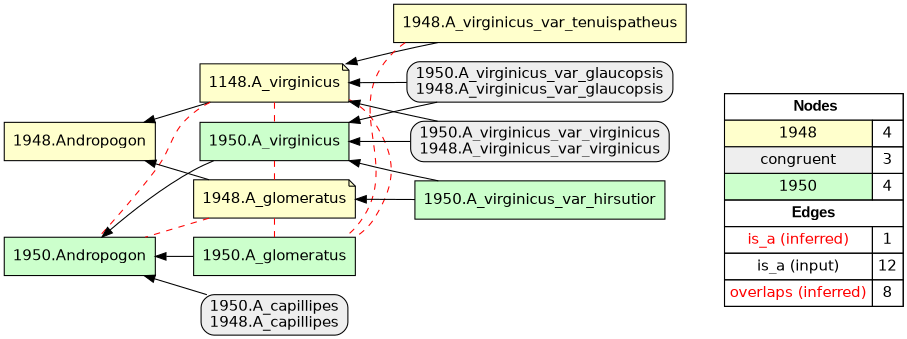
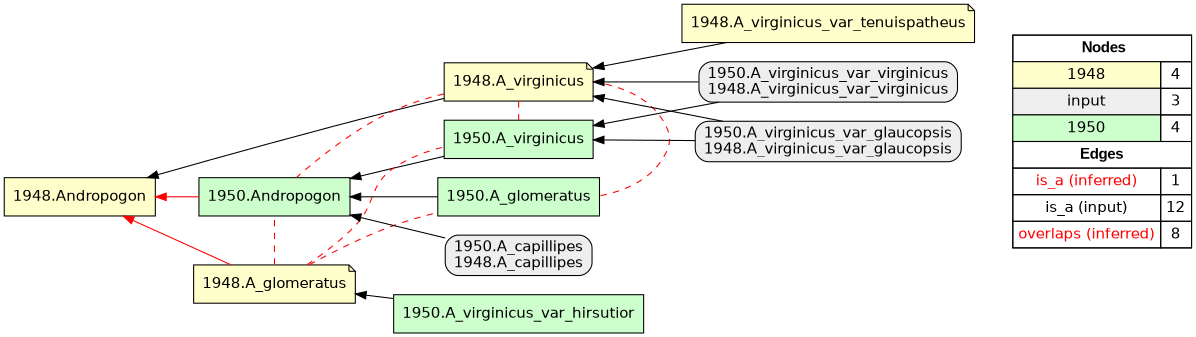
(540, 23) -> (828, 23)
(274, 83) -> (519, 82)
(372, 133) -> none
(798, 160) -> (1087, 101)
(178, 171) -> (182, 243)
(399, 172) -> none
none -> (182, 197)
